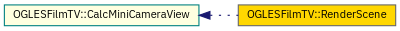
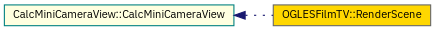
(102, 15) -> (119, 15)
